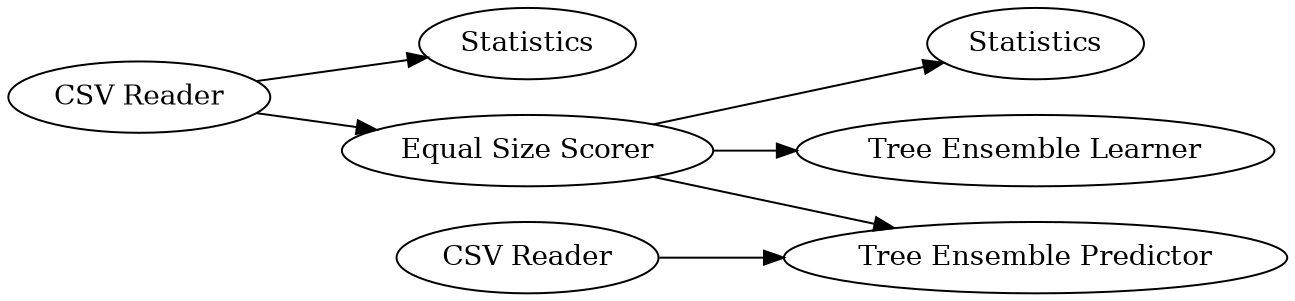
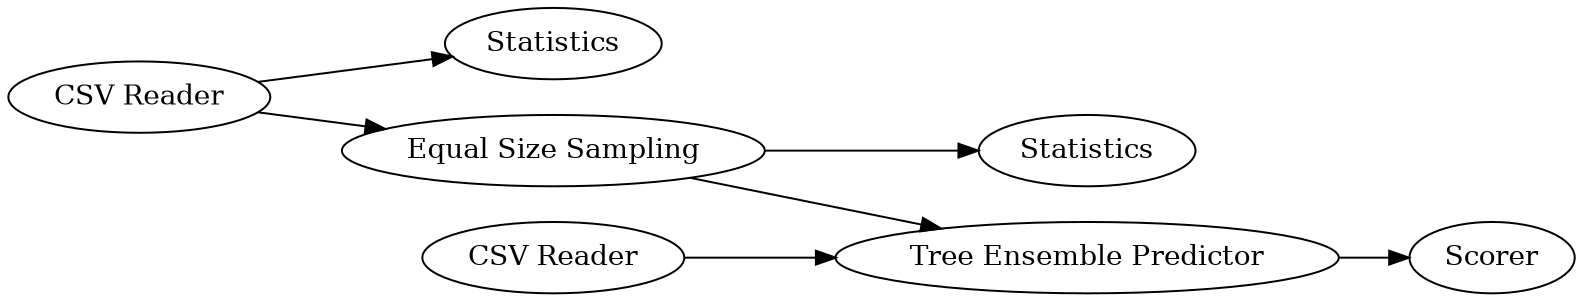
(528, 151) -> (553, 151)
(1036, 151) -> none
none -> (1492, 258)
